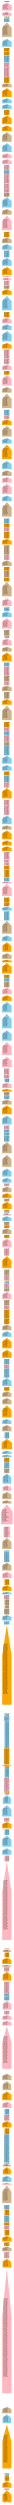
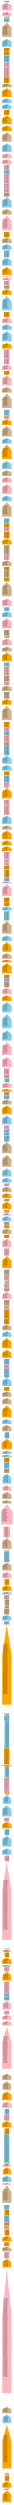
(7, 2475) -> (7, 2475)
